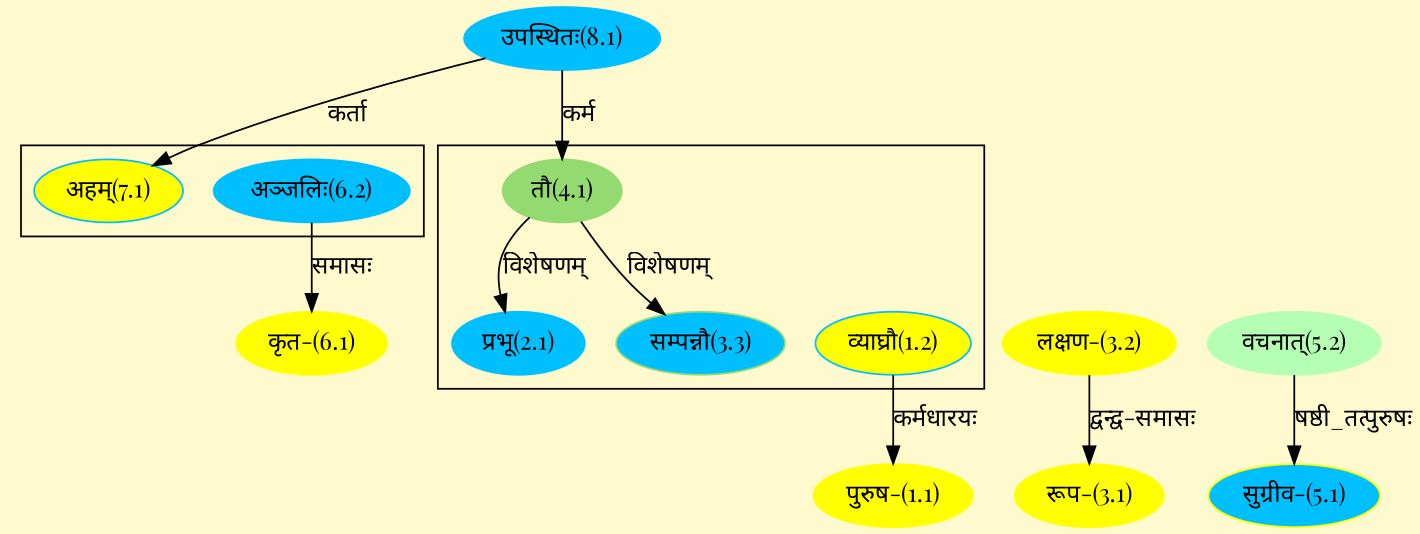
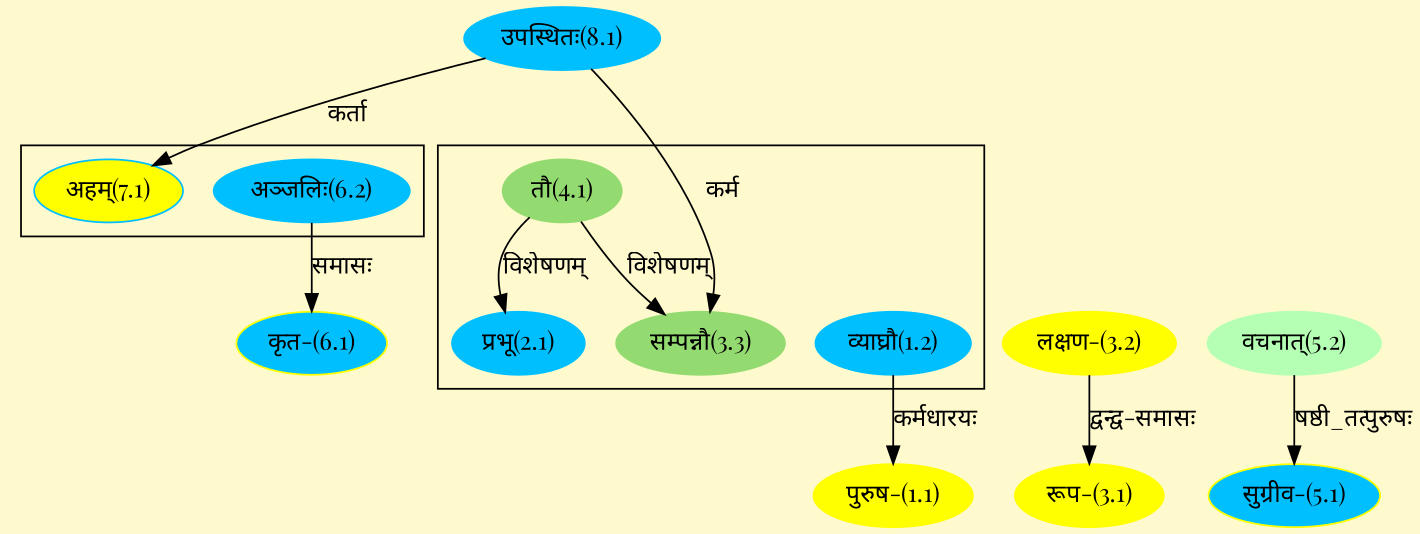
(562, 106) -> (672, 172)
(312, 343) -> (312, 343)
(701, 343) -> (701, 343)
(893, 343) -> (893, 343)
